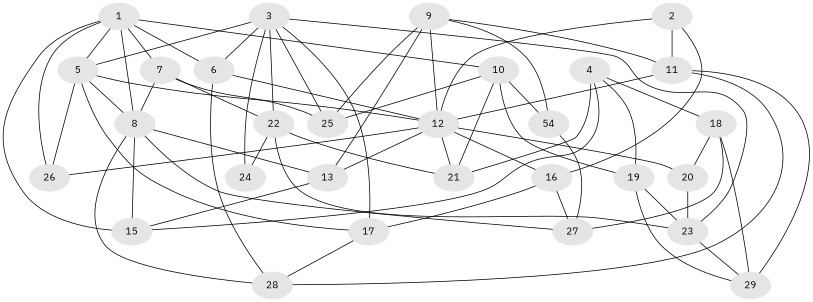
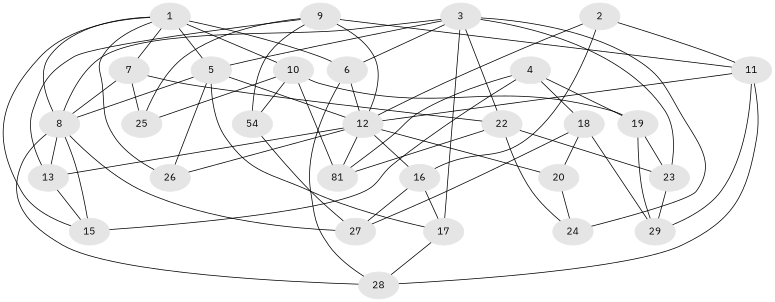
(299, 70) -> (268, 33)
(454, 178) -> (338, 178)
(688, 201) -> (566, 205)
